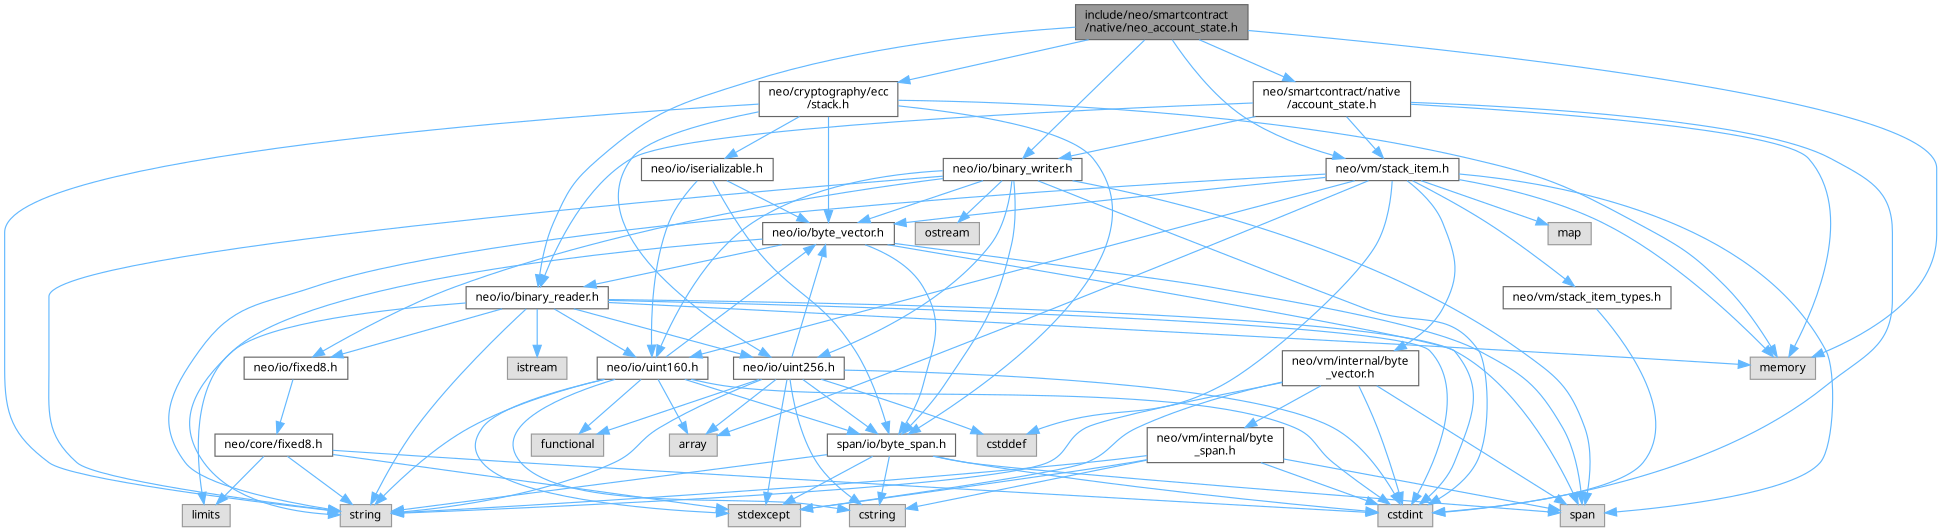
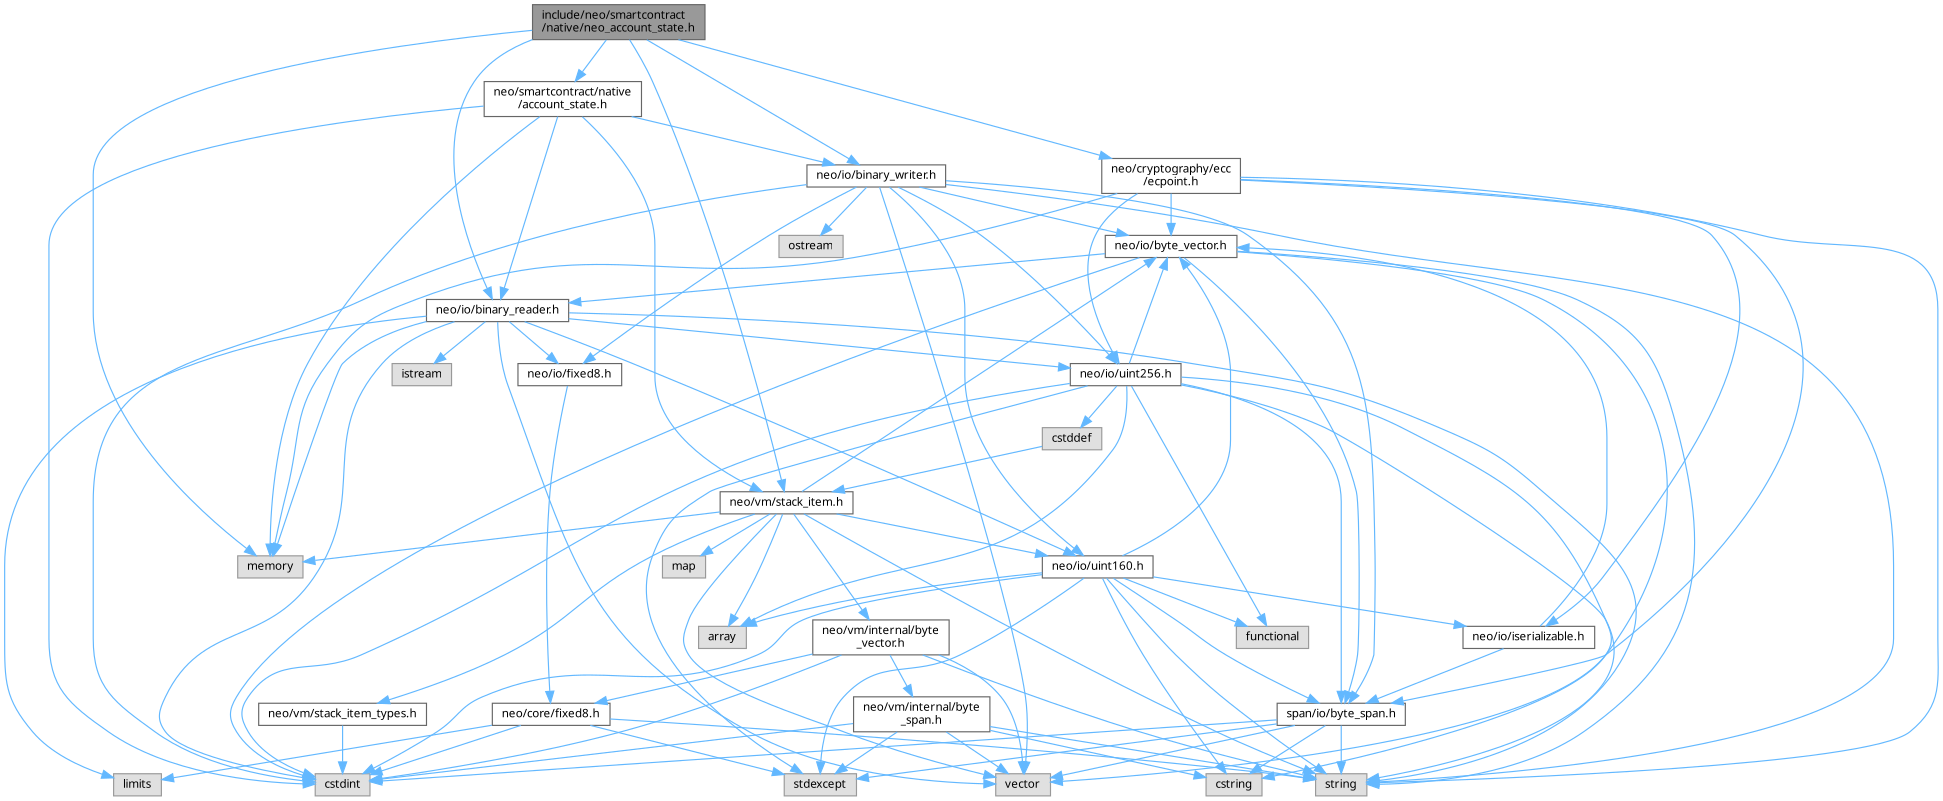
(829, 99) -> (1171, 176)
(659, 258) -> (1304, 601)
(1258, 362) -> (943, 468)
(1111, 446) -> (699, 680)
(1582, 516) -> (1023, 785)
